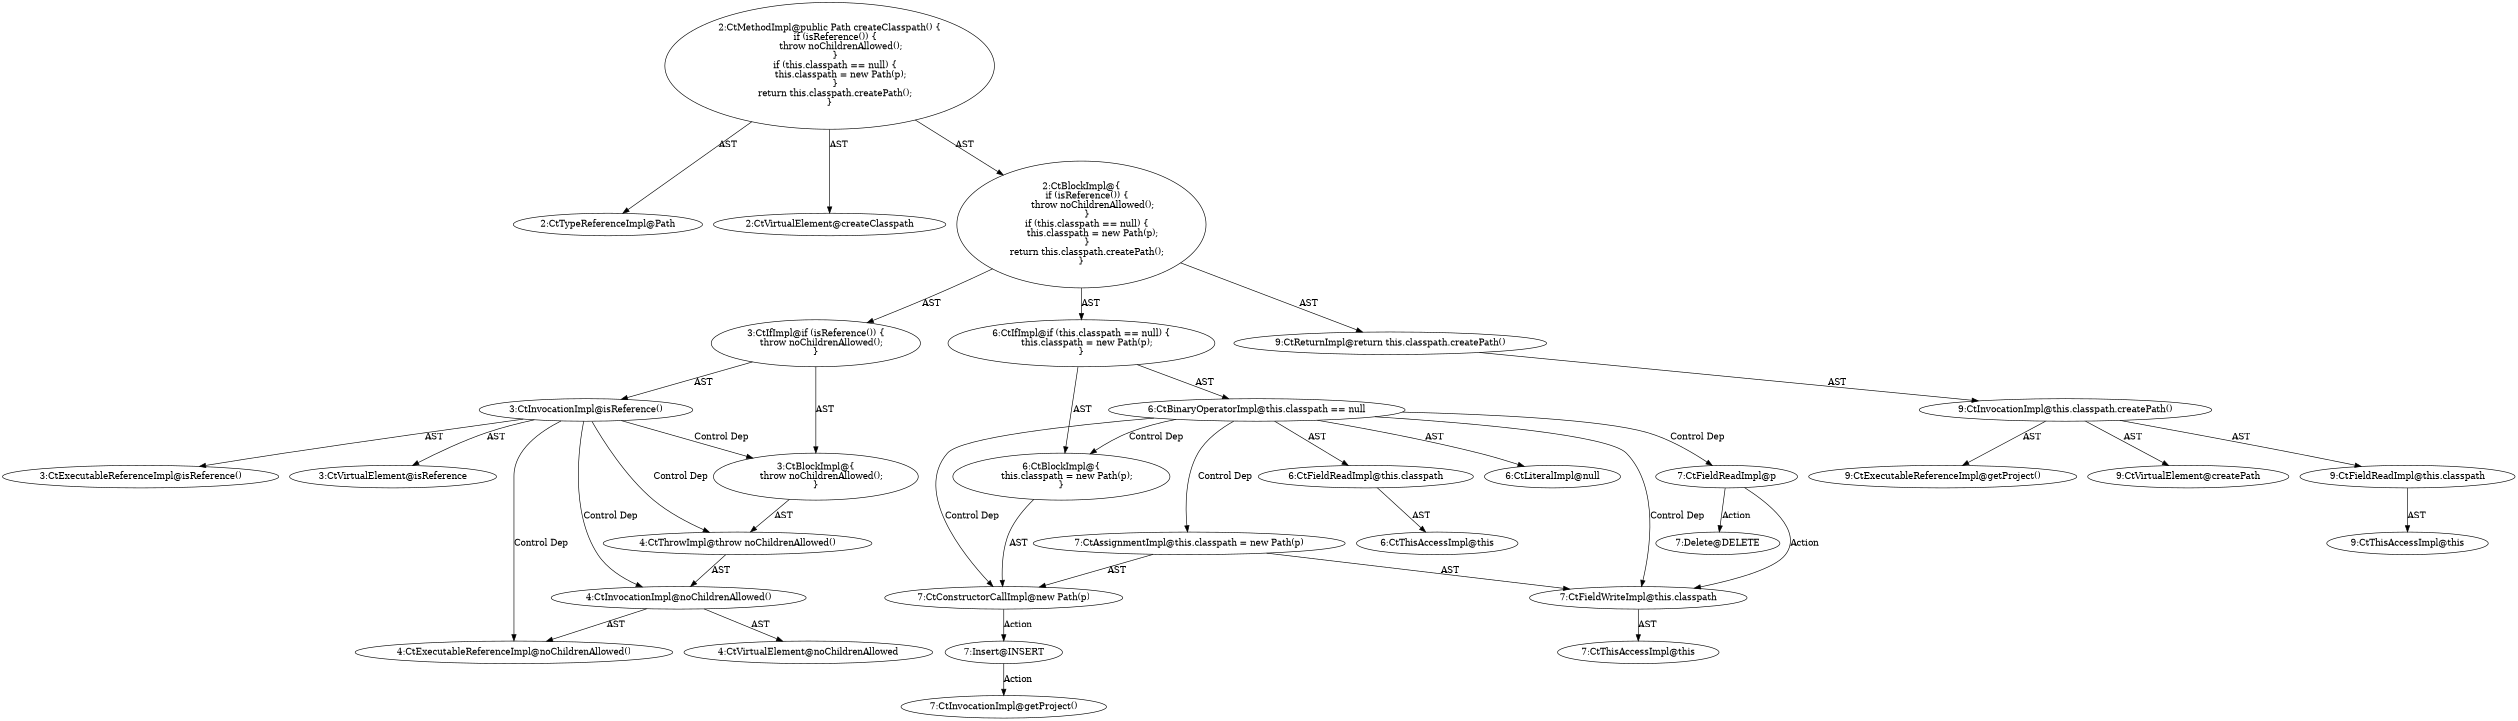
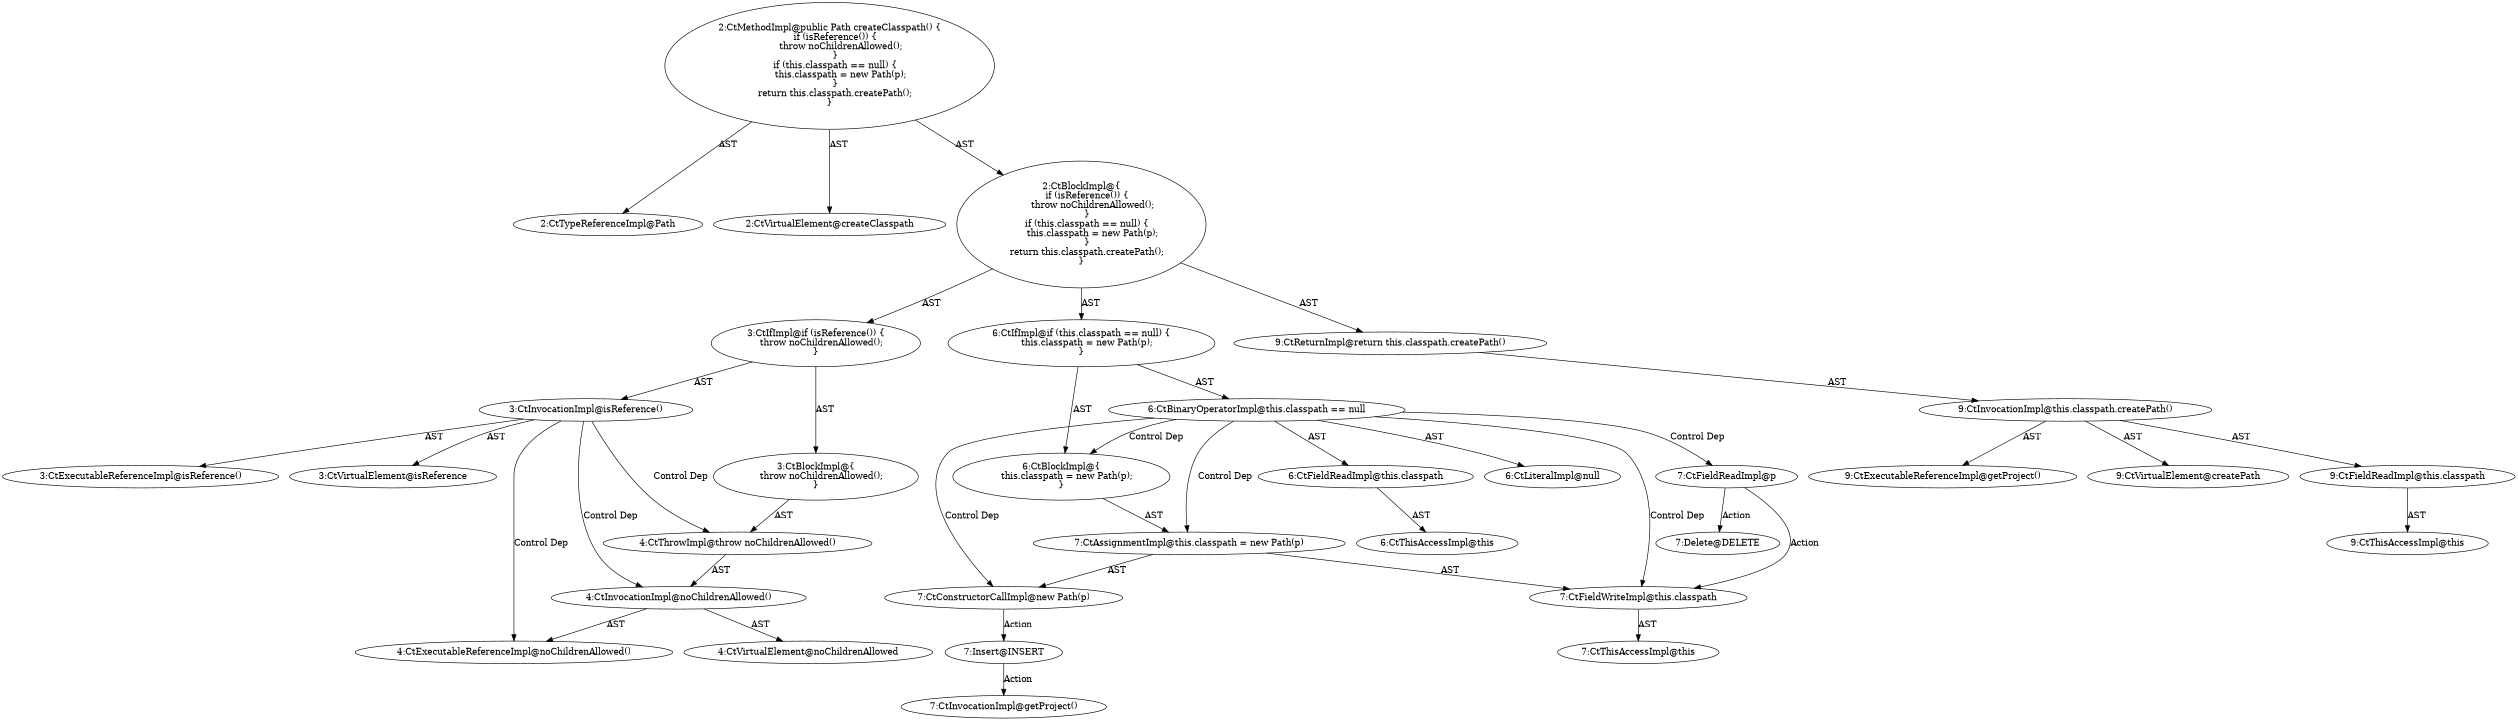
(684, 438) -> none
(1008, 536) -> (1133, 514)
